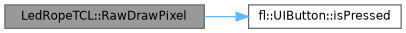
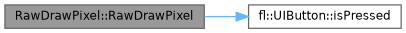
(105, 17) -> (105, 17)
